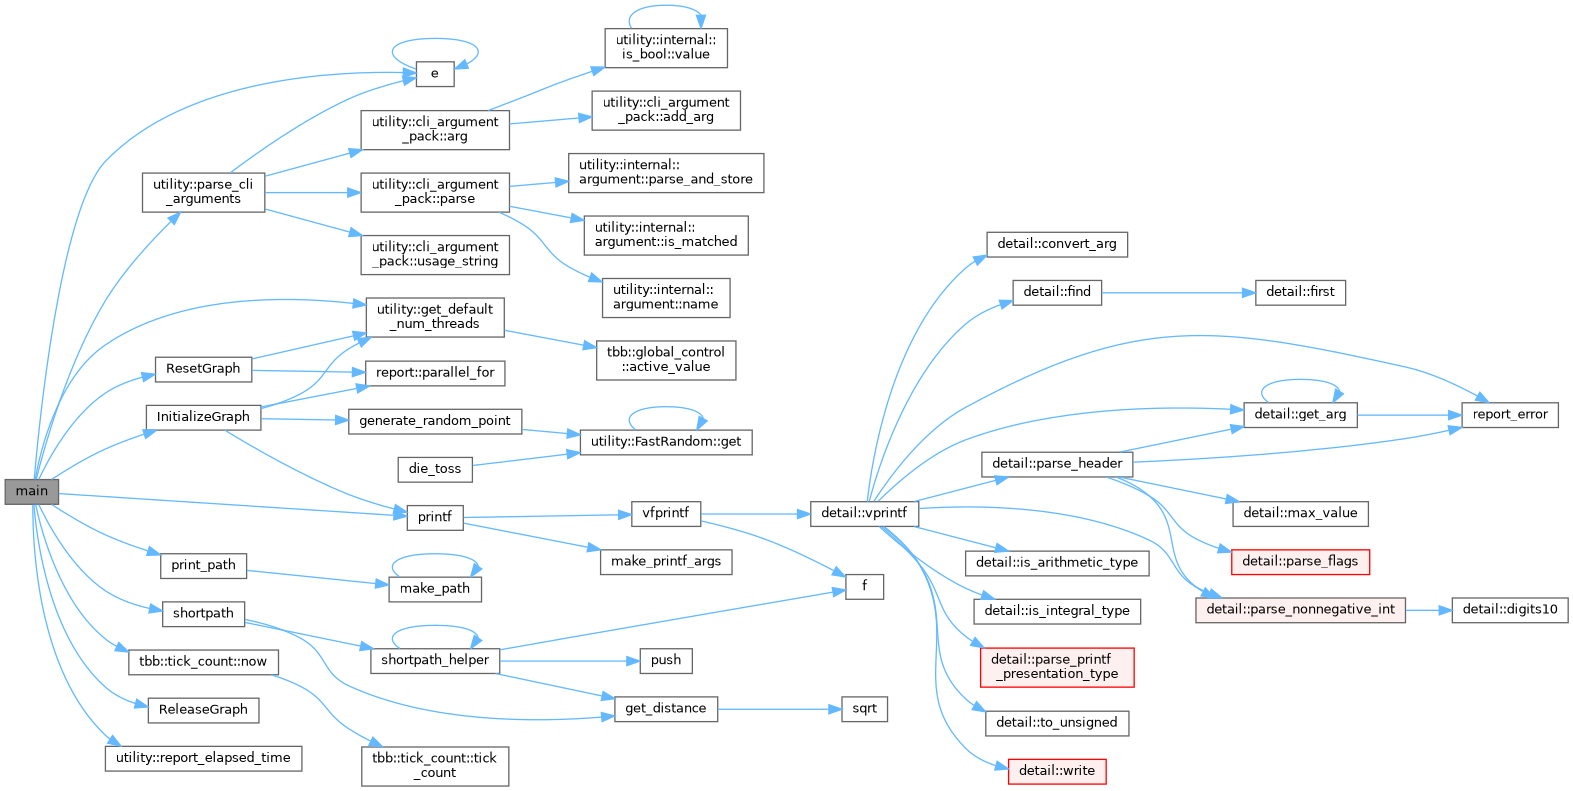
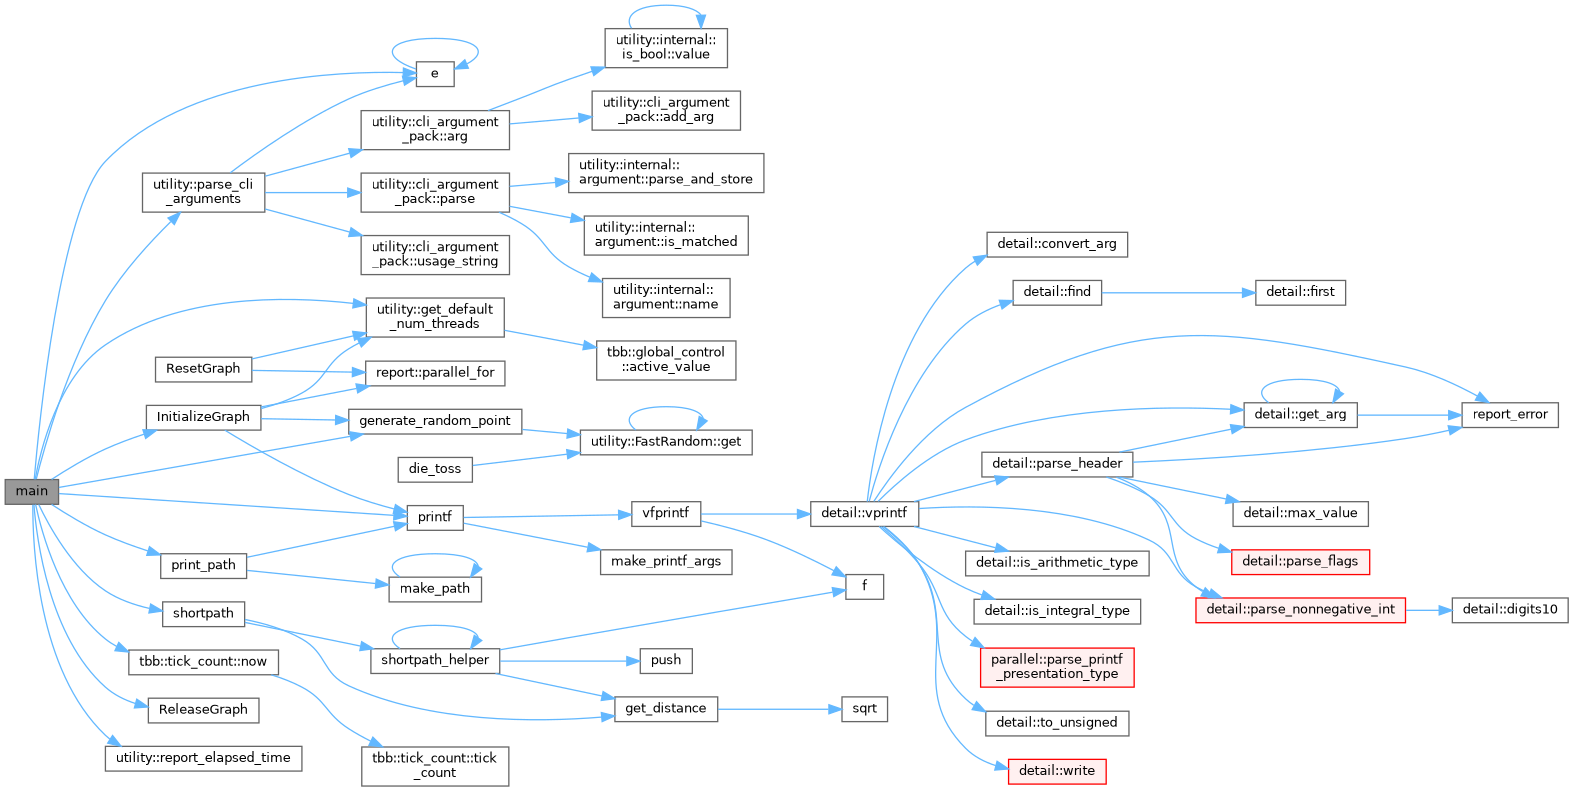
(79, 416) -> (204, 462)
none -> (321, 542)
(1301, 610) -> (1301, 610)
(1057, 668) -> (1057, 668)
